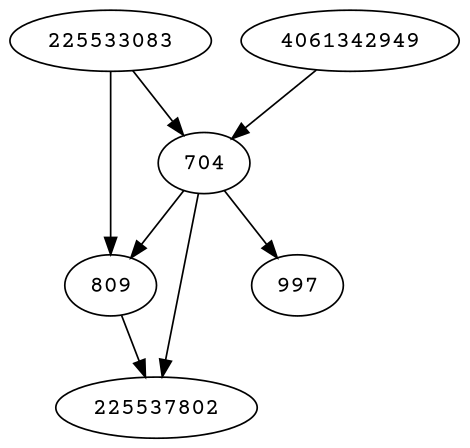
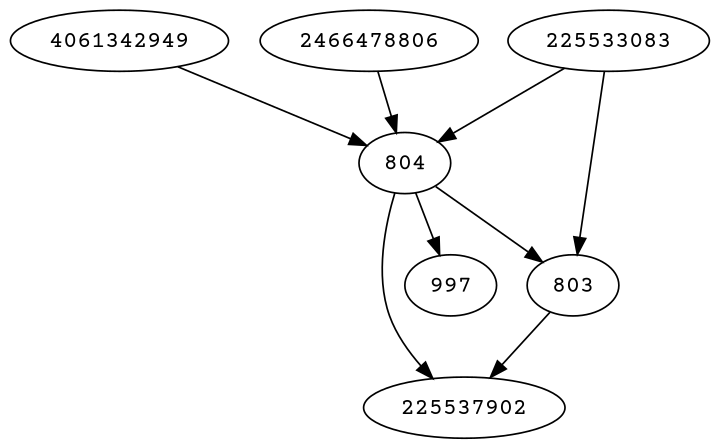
none -> (369, 41)
(204, 163) -> (405, 163)
(111, 285) -> (573, 285)
(157, 408) -> (464, 408)
